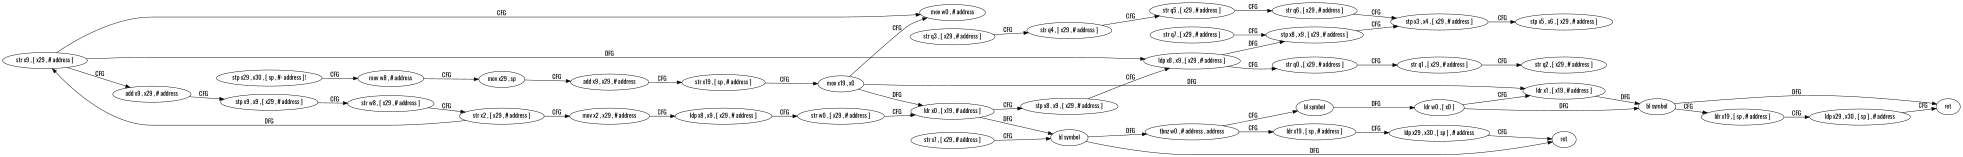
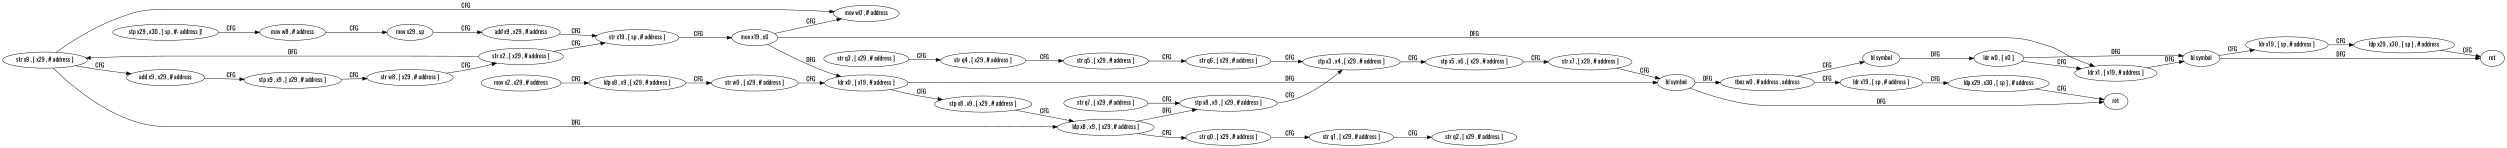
none -> (1533, 62)
(555, 116) -> (577, 47)
